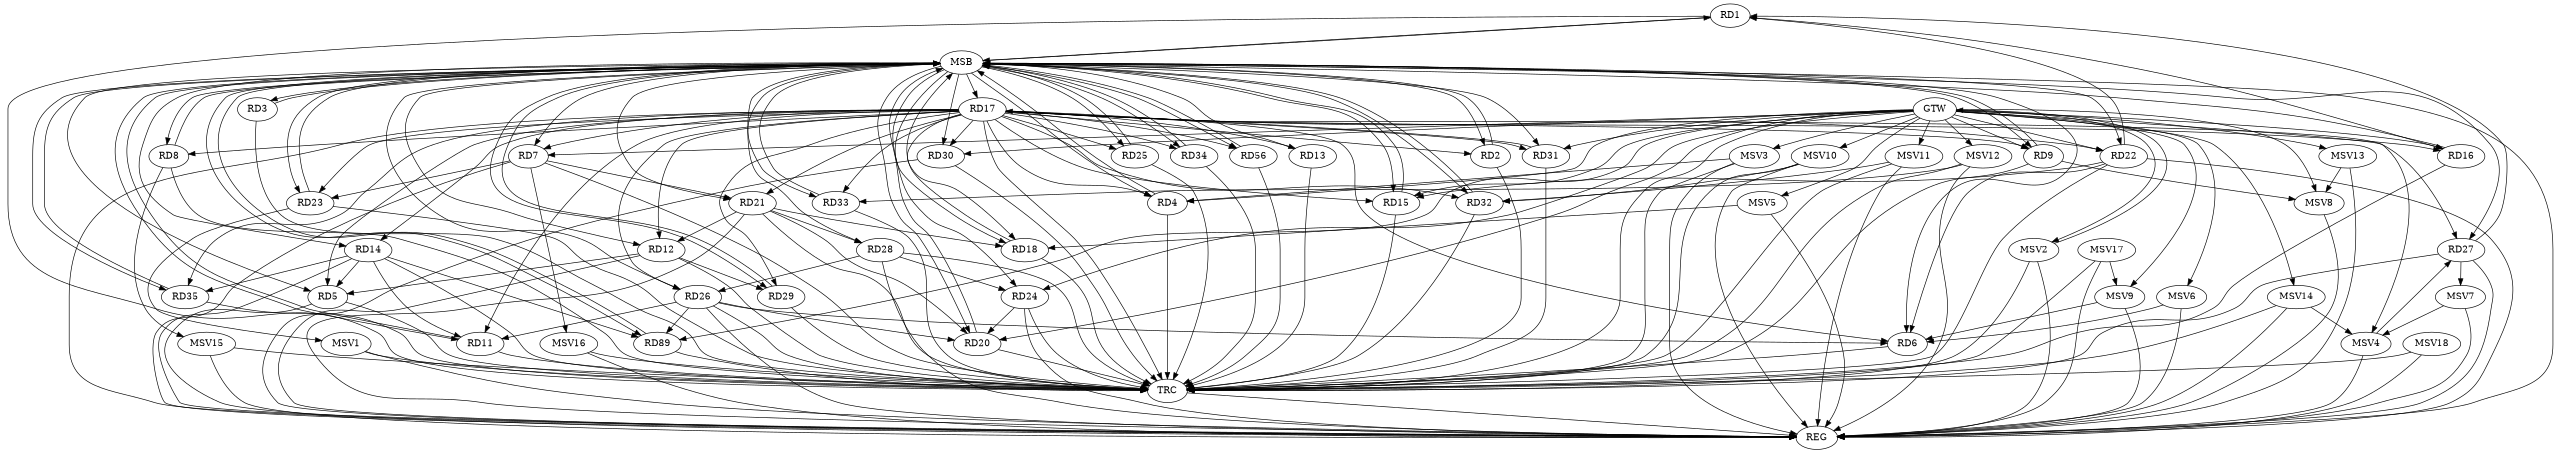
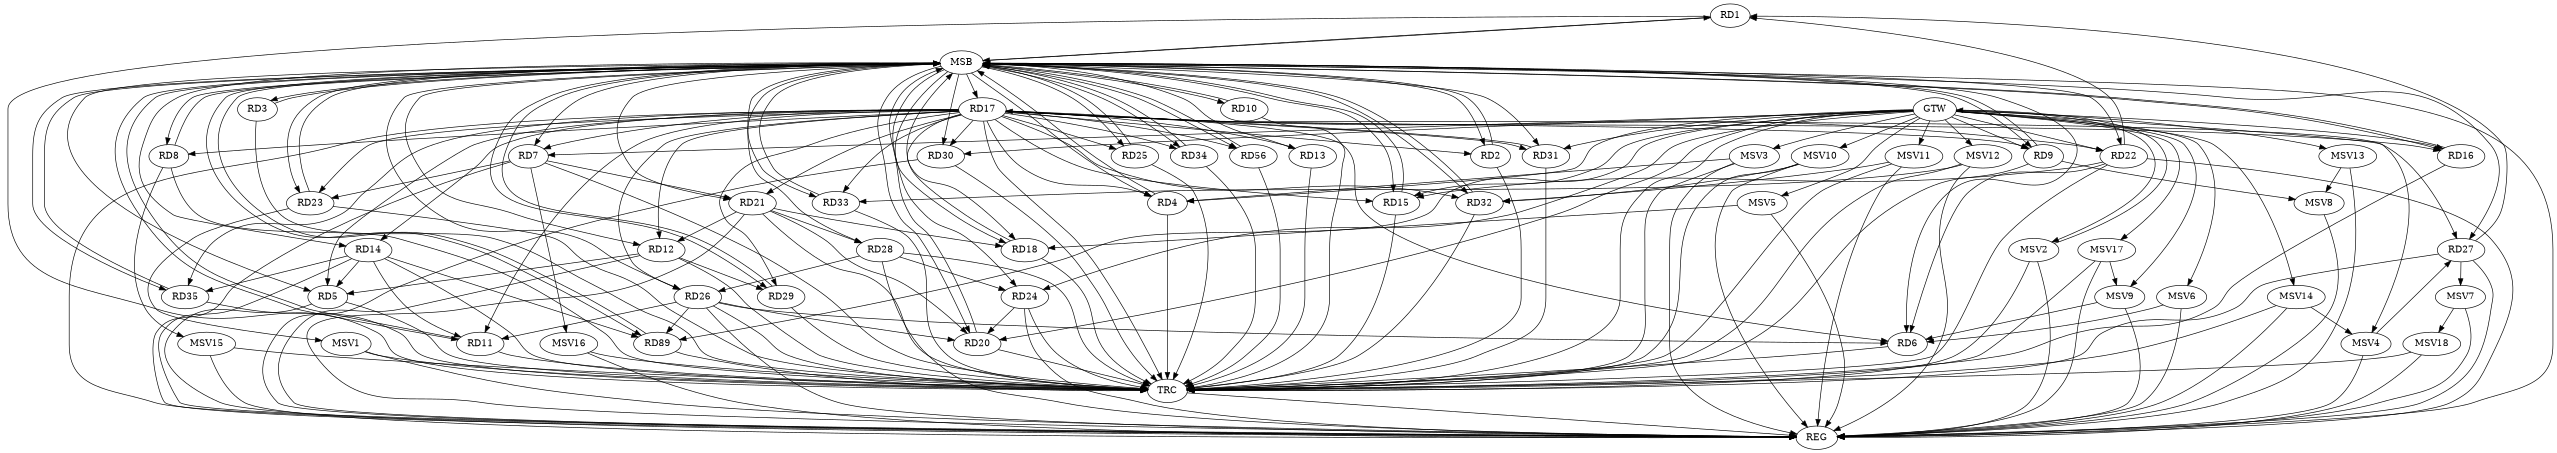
(2097, 61) -> (1711, 79)
none -> (1244, 109)
(2148, 116) -> (2169, 143)
(2416, 319) -> (2448, 318)
